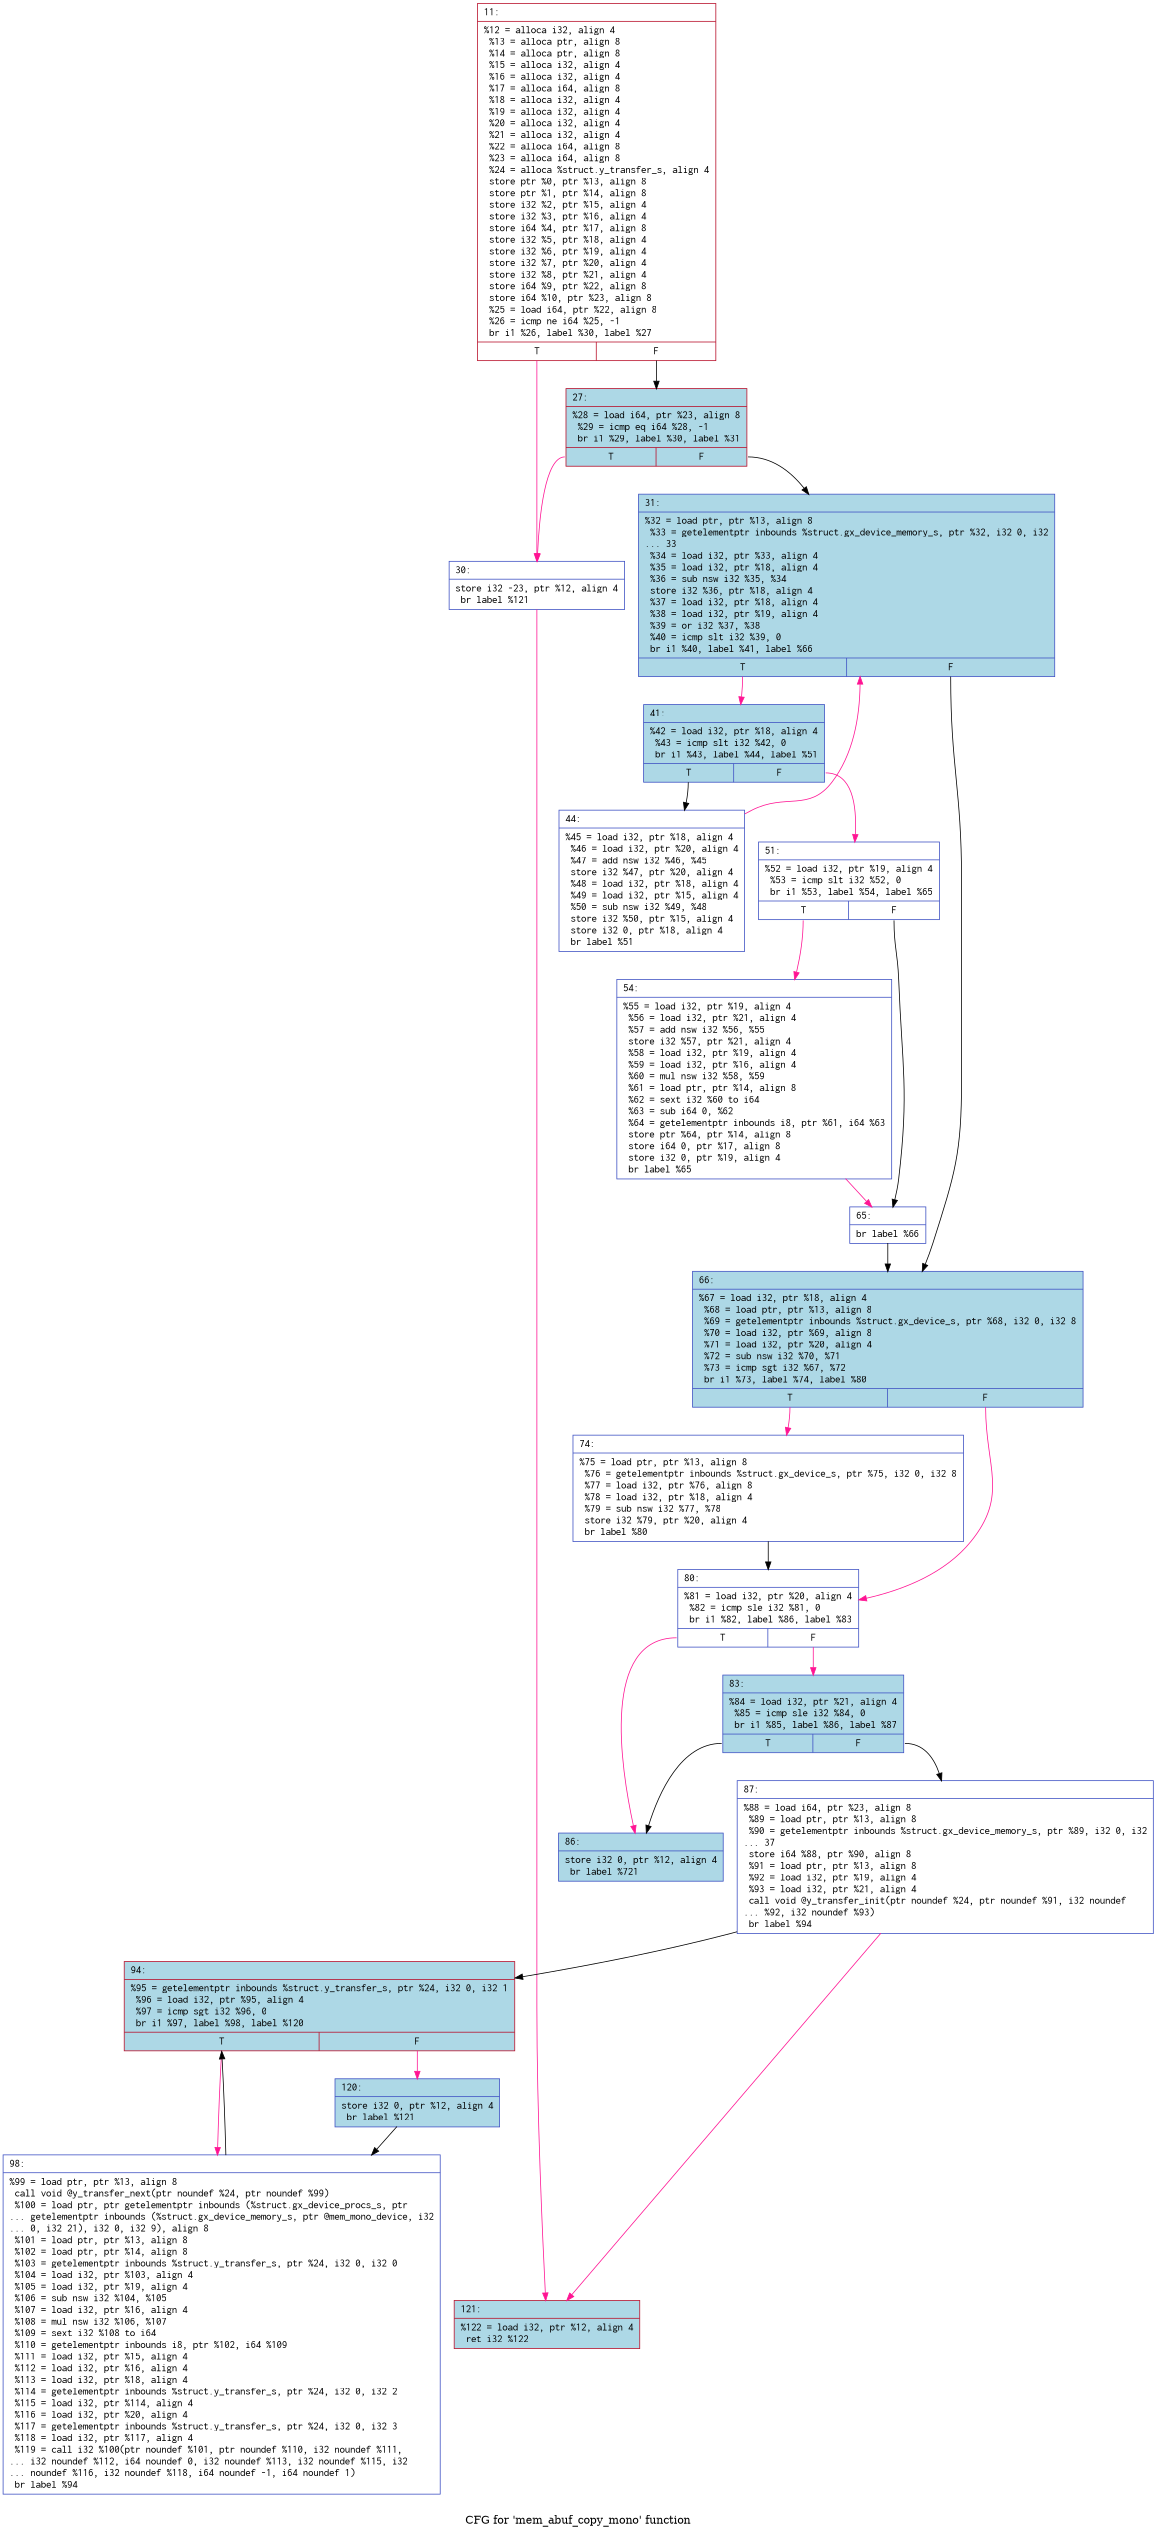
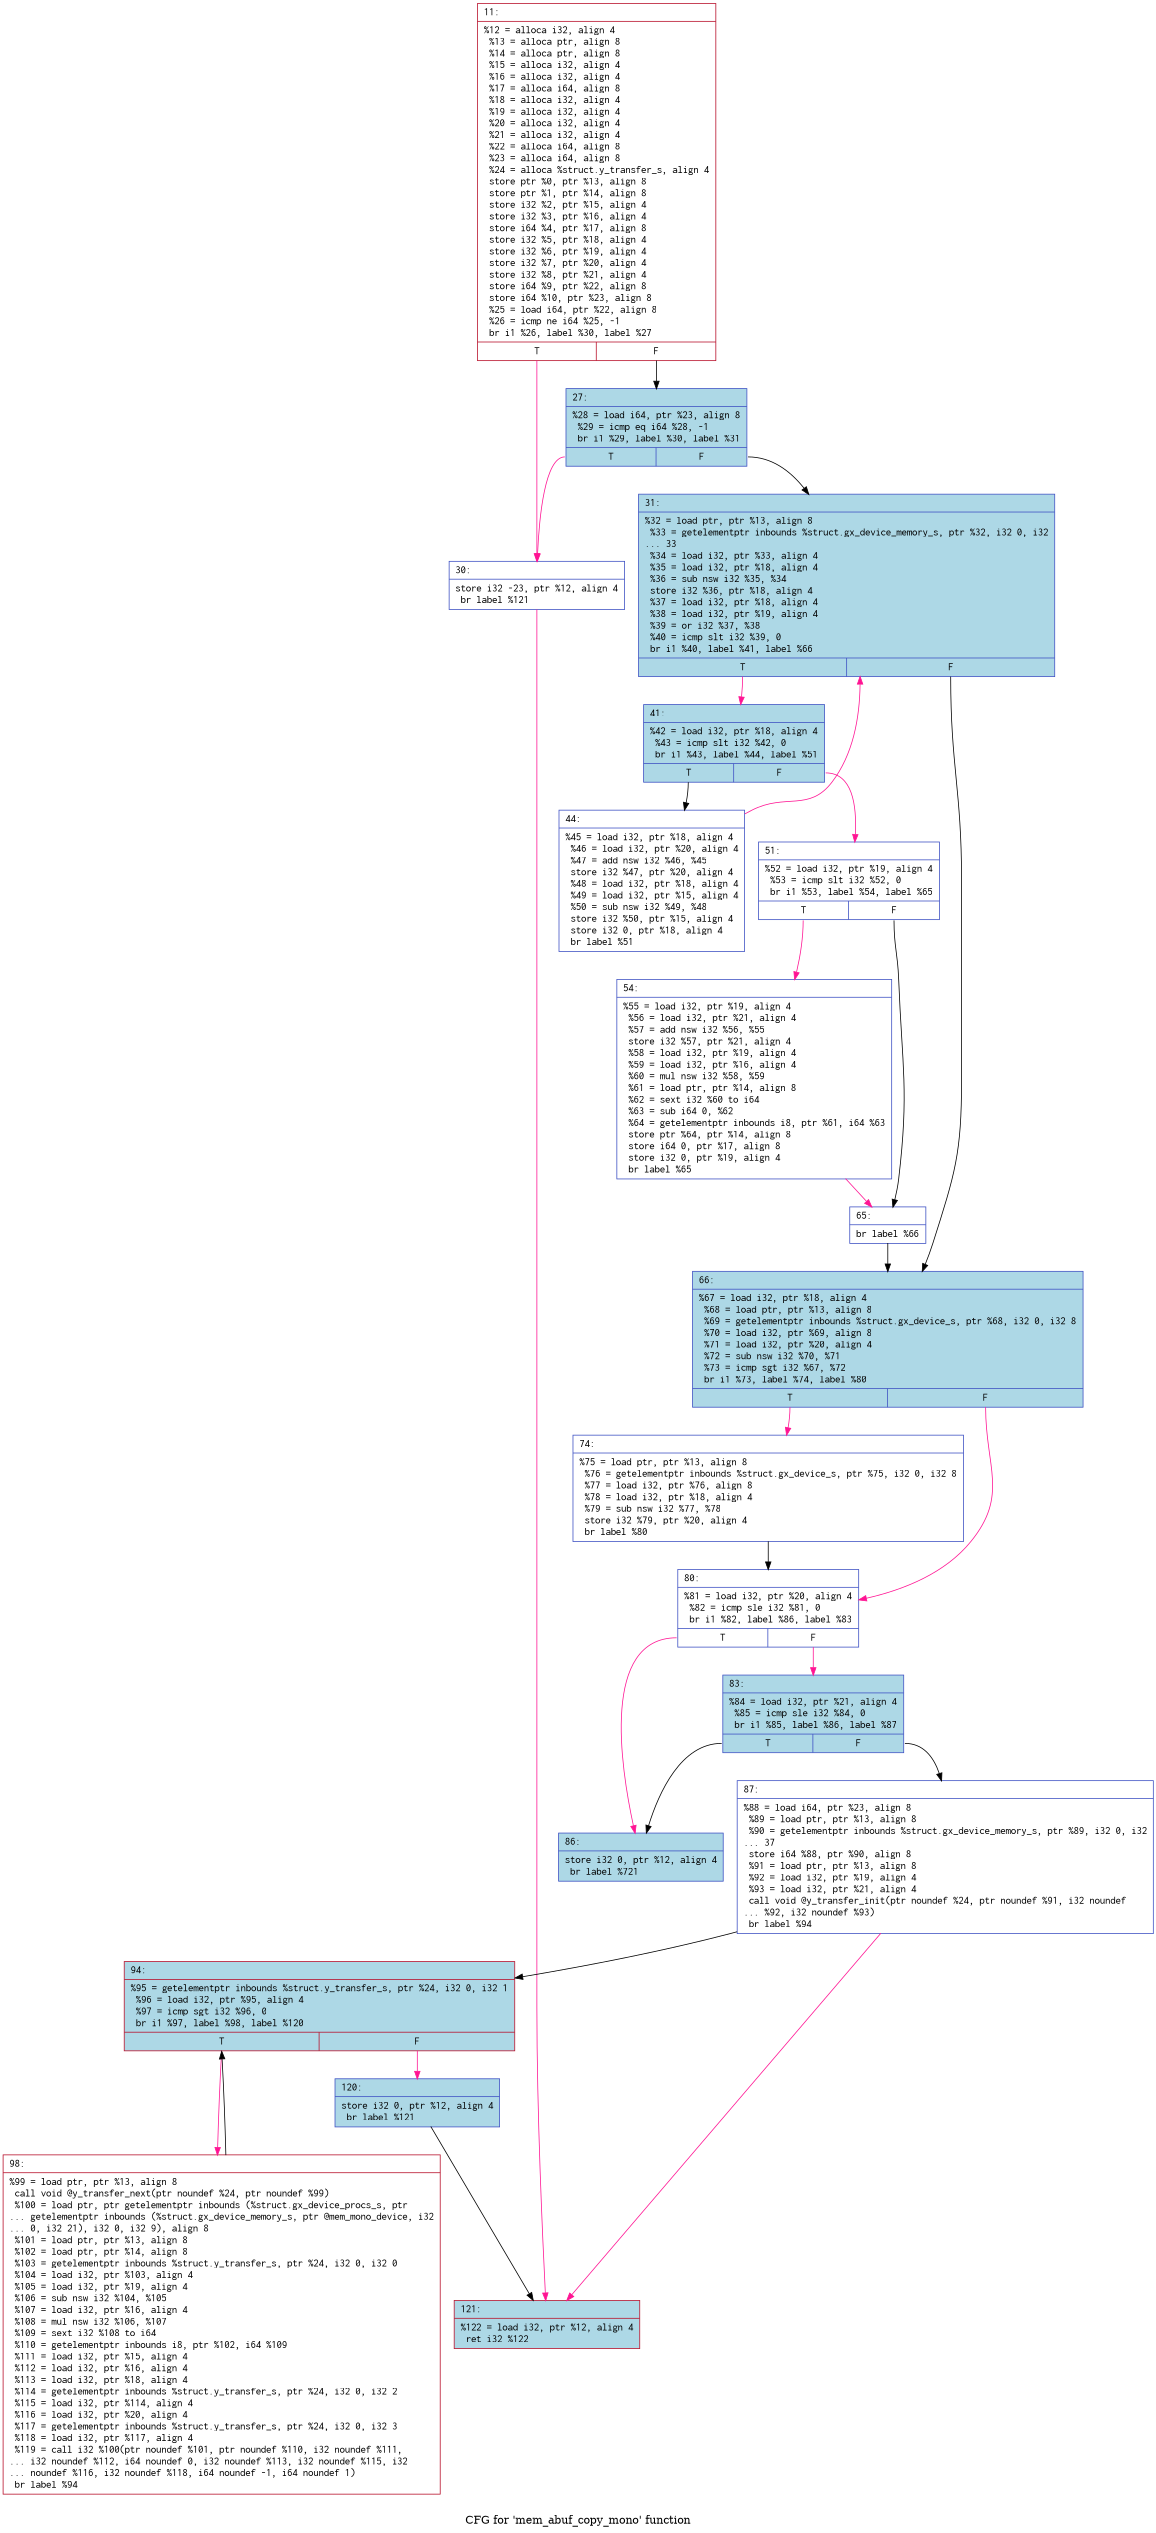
(656, 427) -> (656, 427)
(387, 2138) -> (480, 2210)
(222, 2325) -> (222, 2325)
